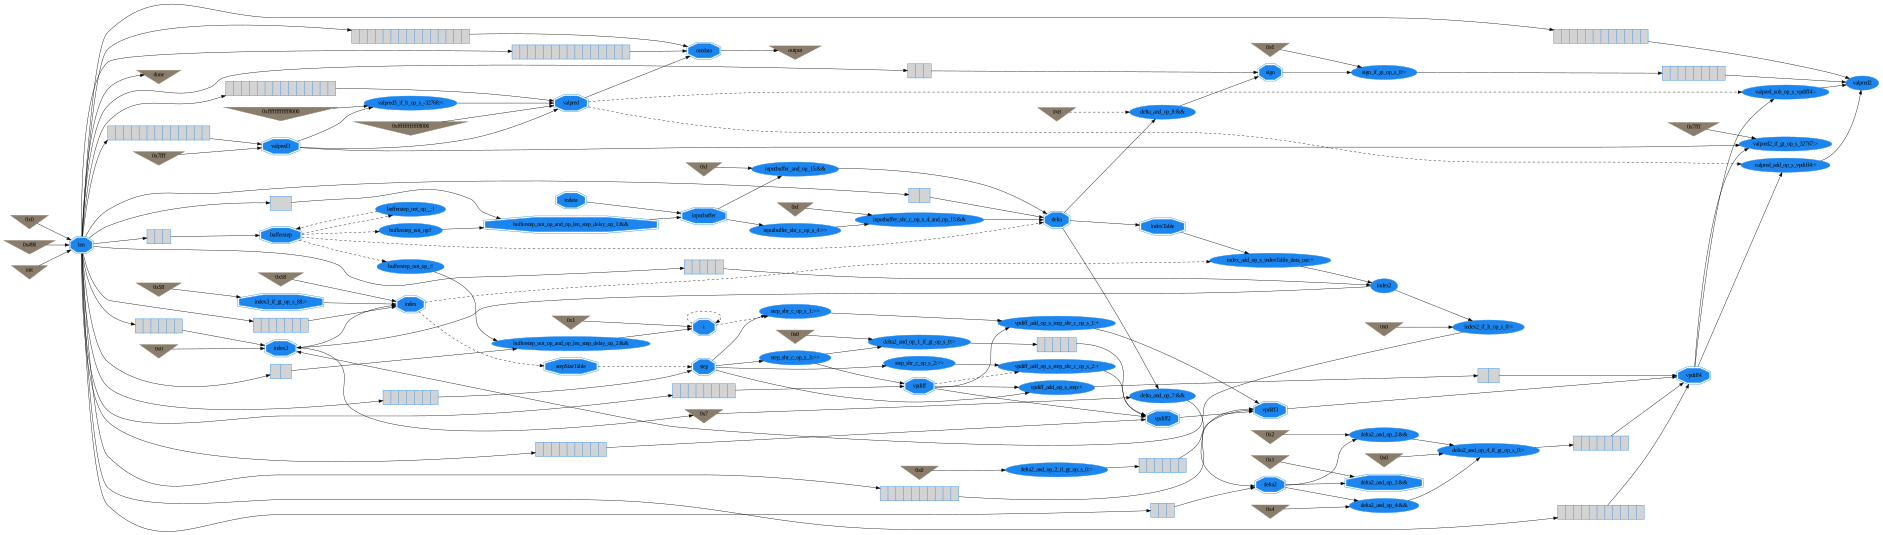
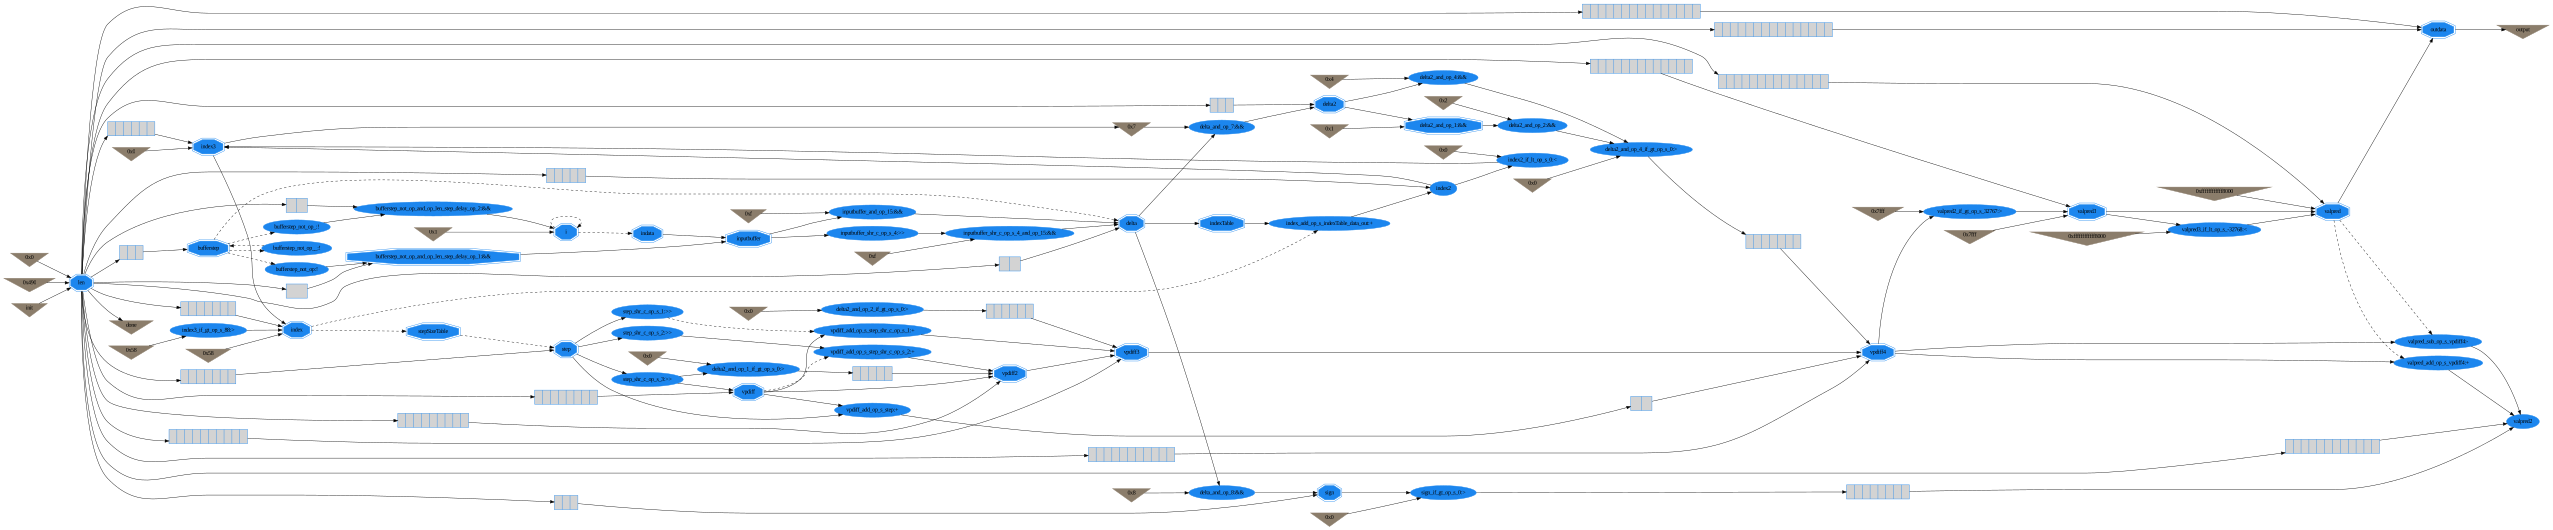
(1097, 112) -> (1165, 493)
(1018, 147) -> (2040, 212)
(281, 302) -> (208, 330)
(914, 317) -> (738, 328)
(740, 321) -> (603, 233)
(1328, 474) -> (1488, 126)
